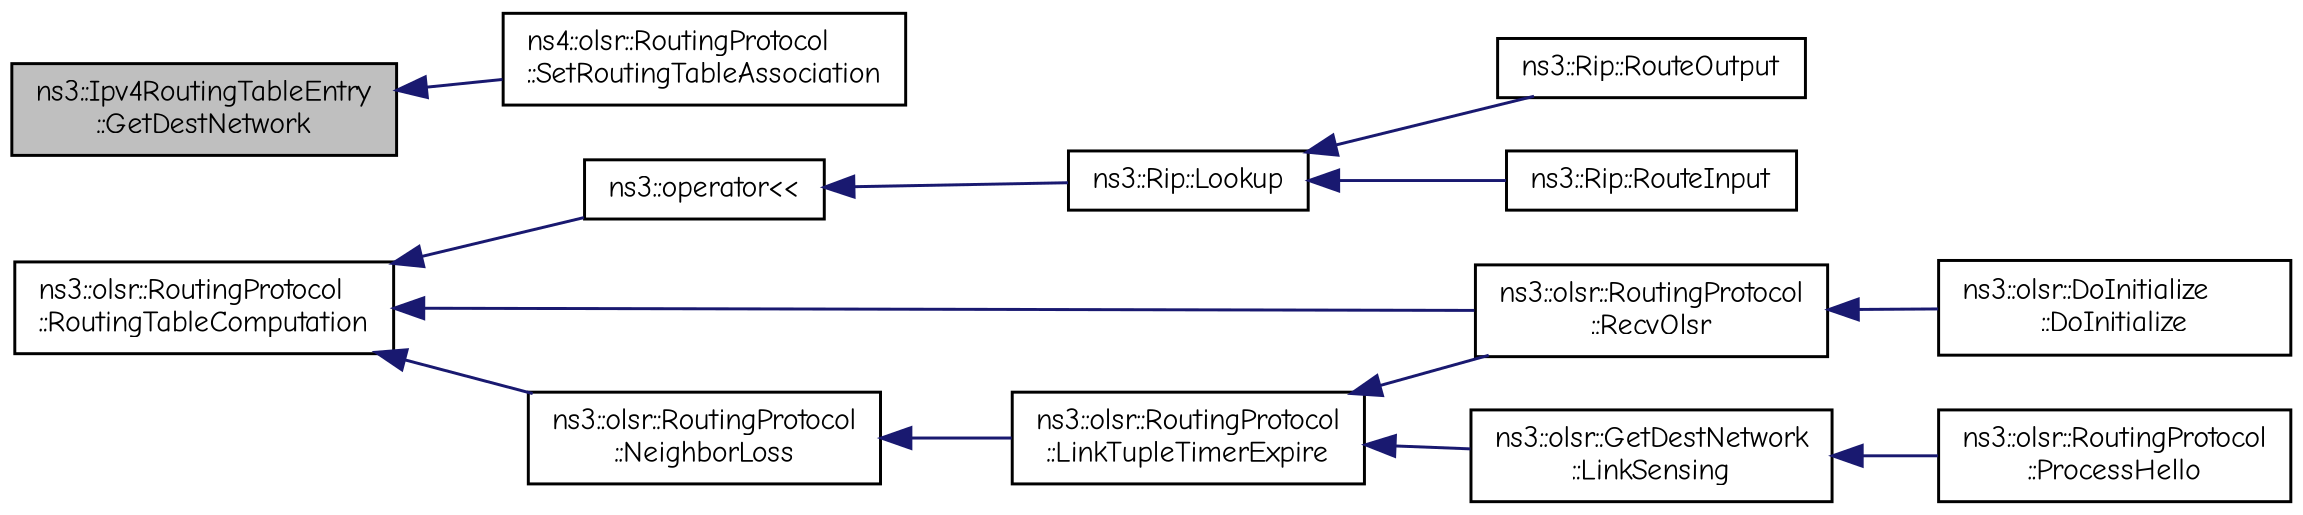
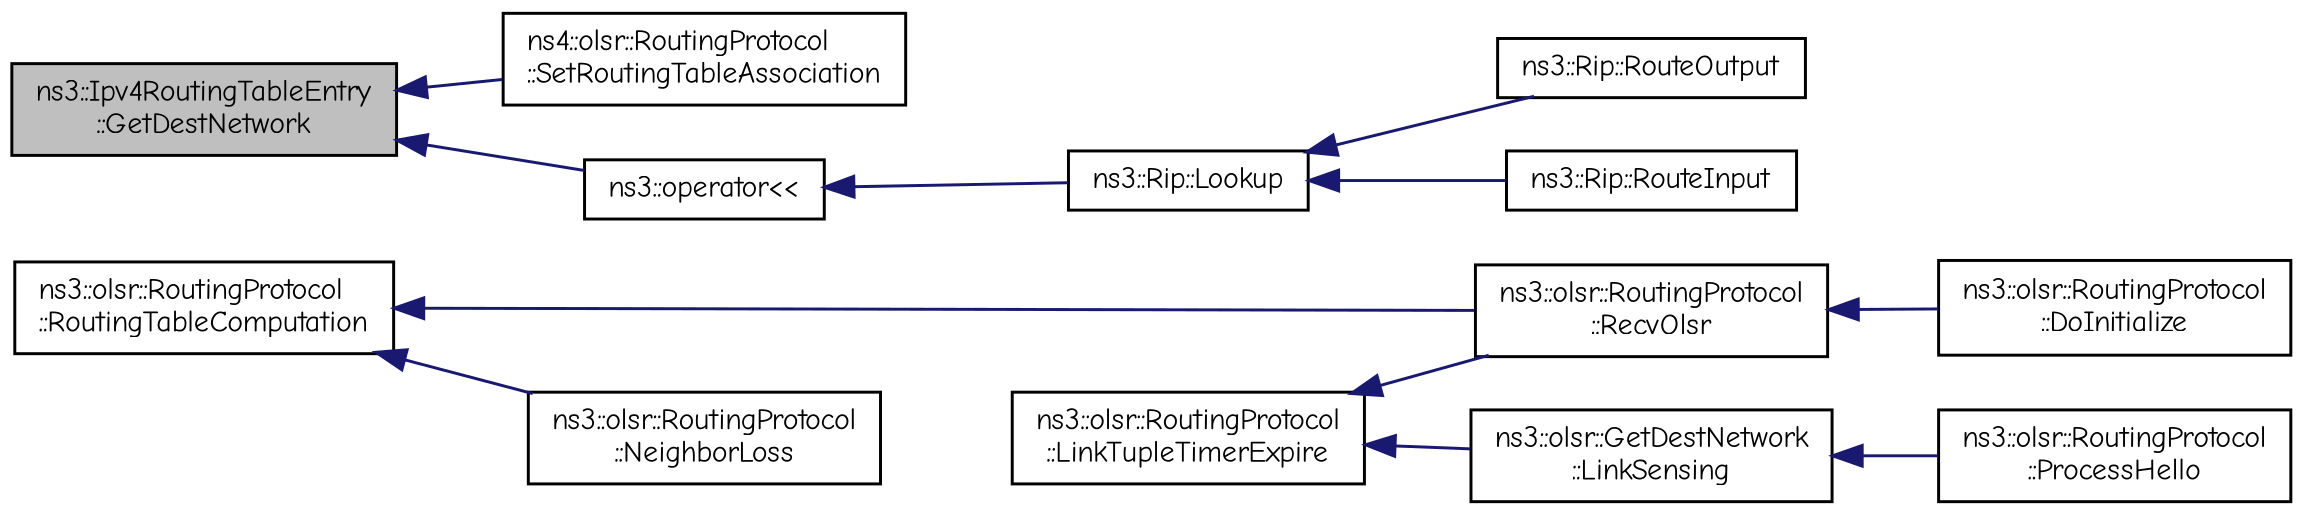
(503, 237) -> (506, 158)
(2115, 308) -> (2115, 308)
(962, 438) -> none
